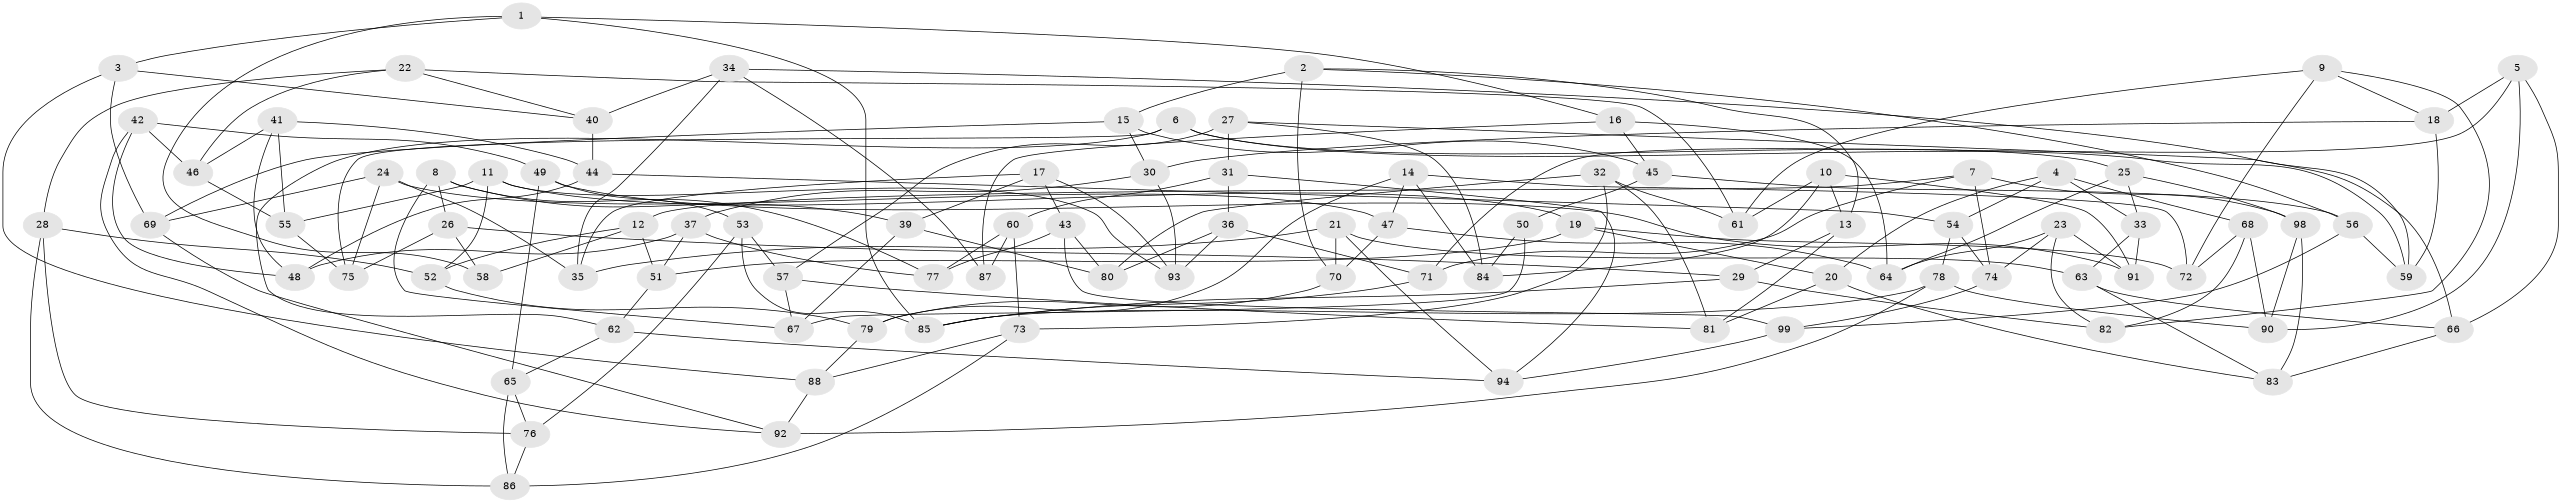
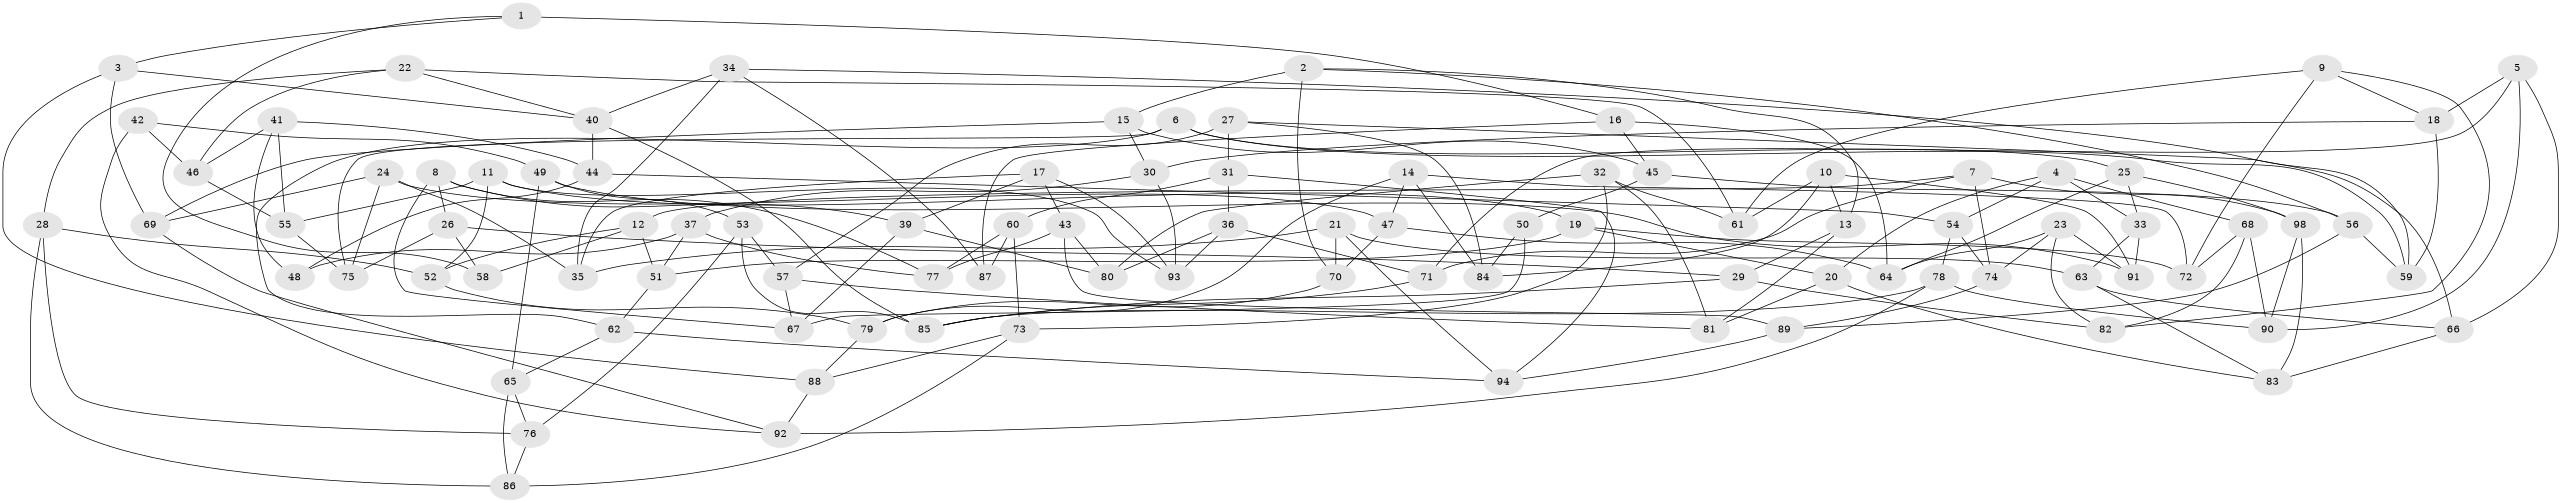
(791, 63) -> (783, 222)
(144, 251) -> none
(1785, 330) -> (1785, 330)
